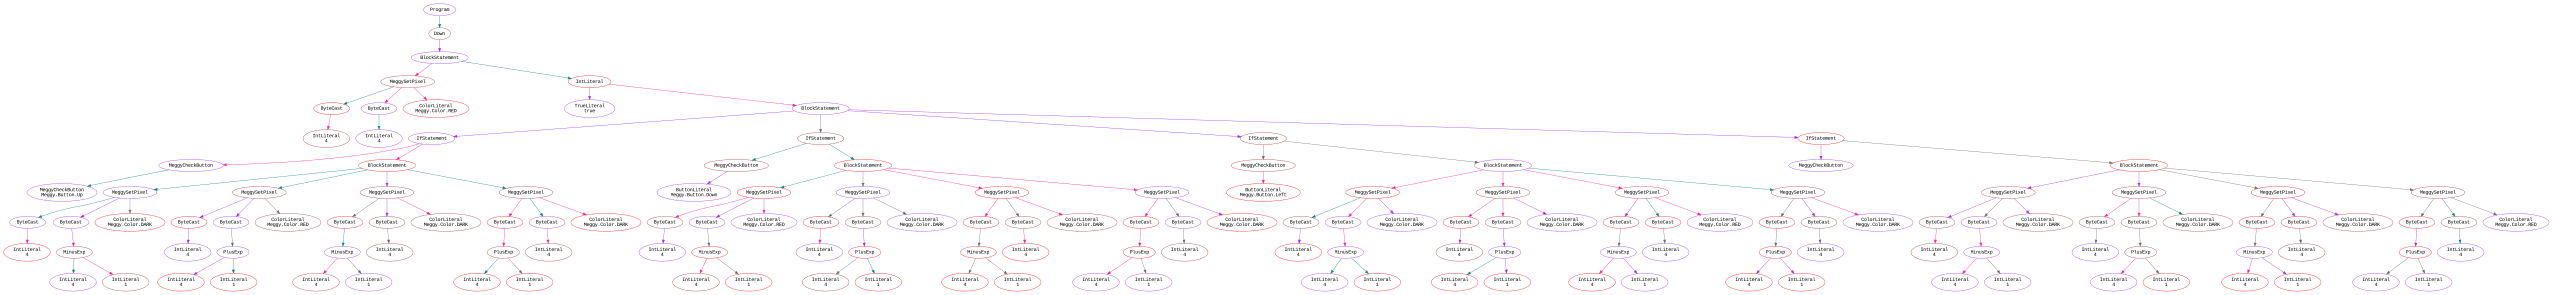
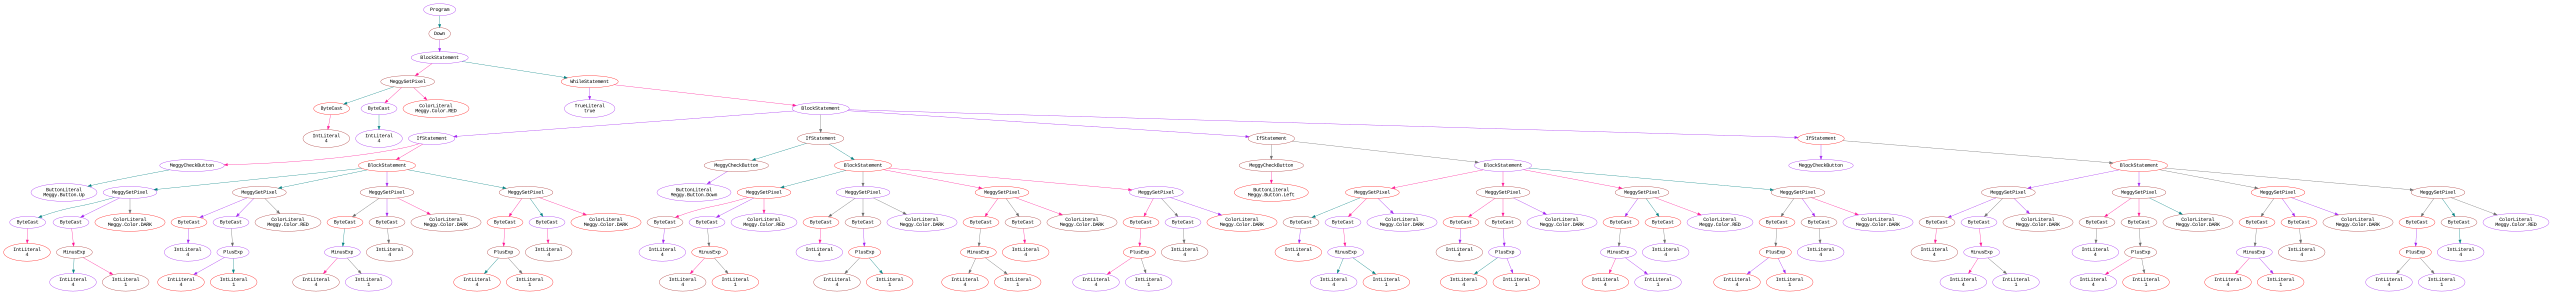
(590, 82) -> (590, 82)
(62, 192) -> (64, 192)
